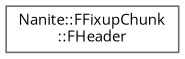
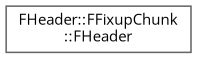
(92, 29) -> (99, 29)
